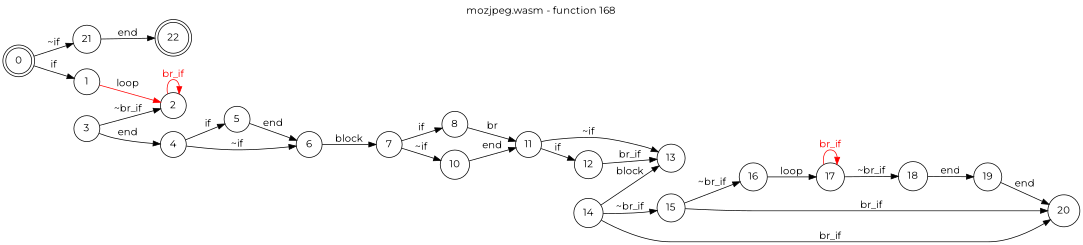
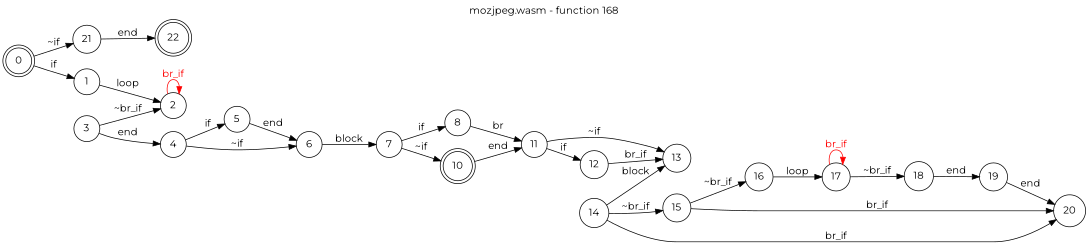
(127, 93) -> (127, 93)
(455, 165) -> (458, 166)
